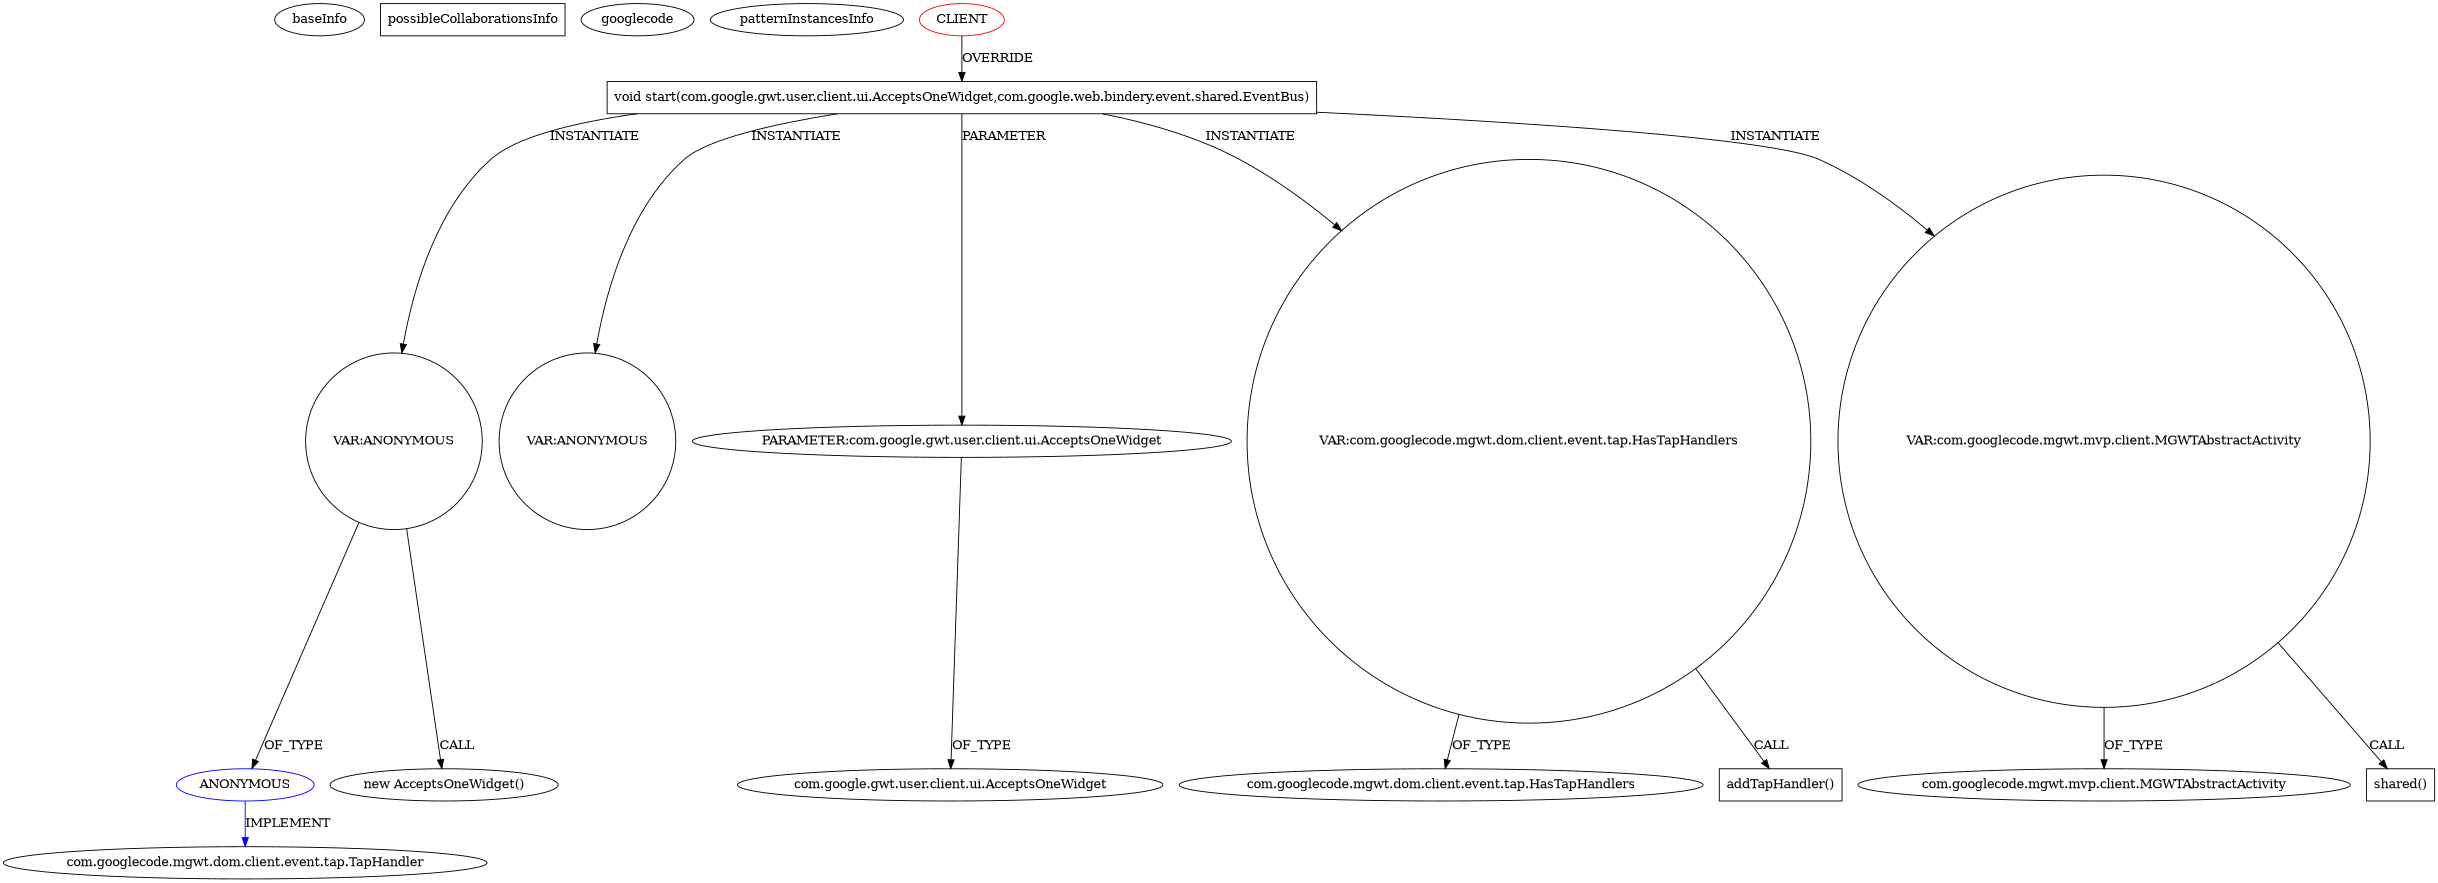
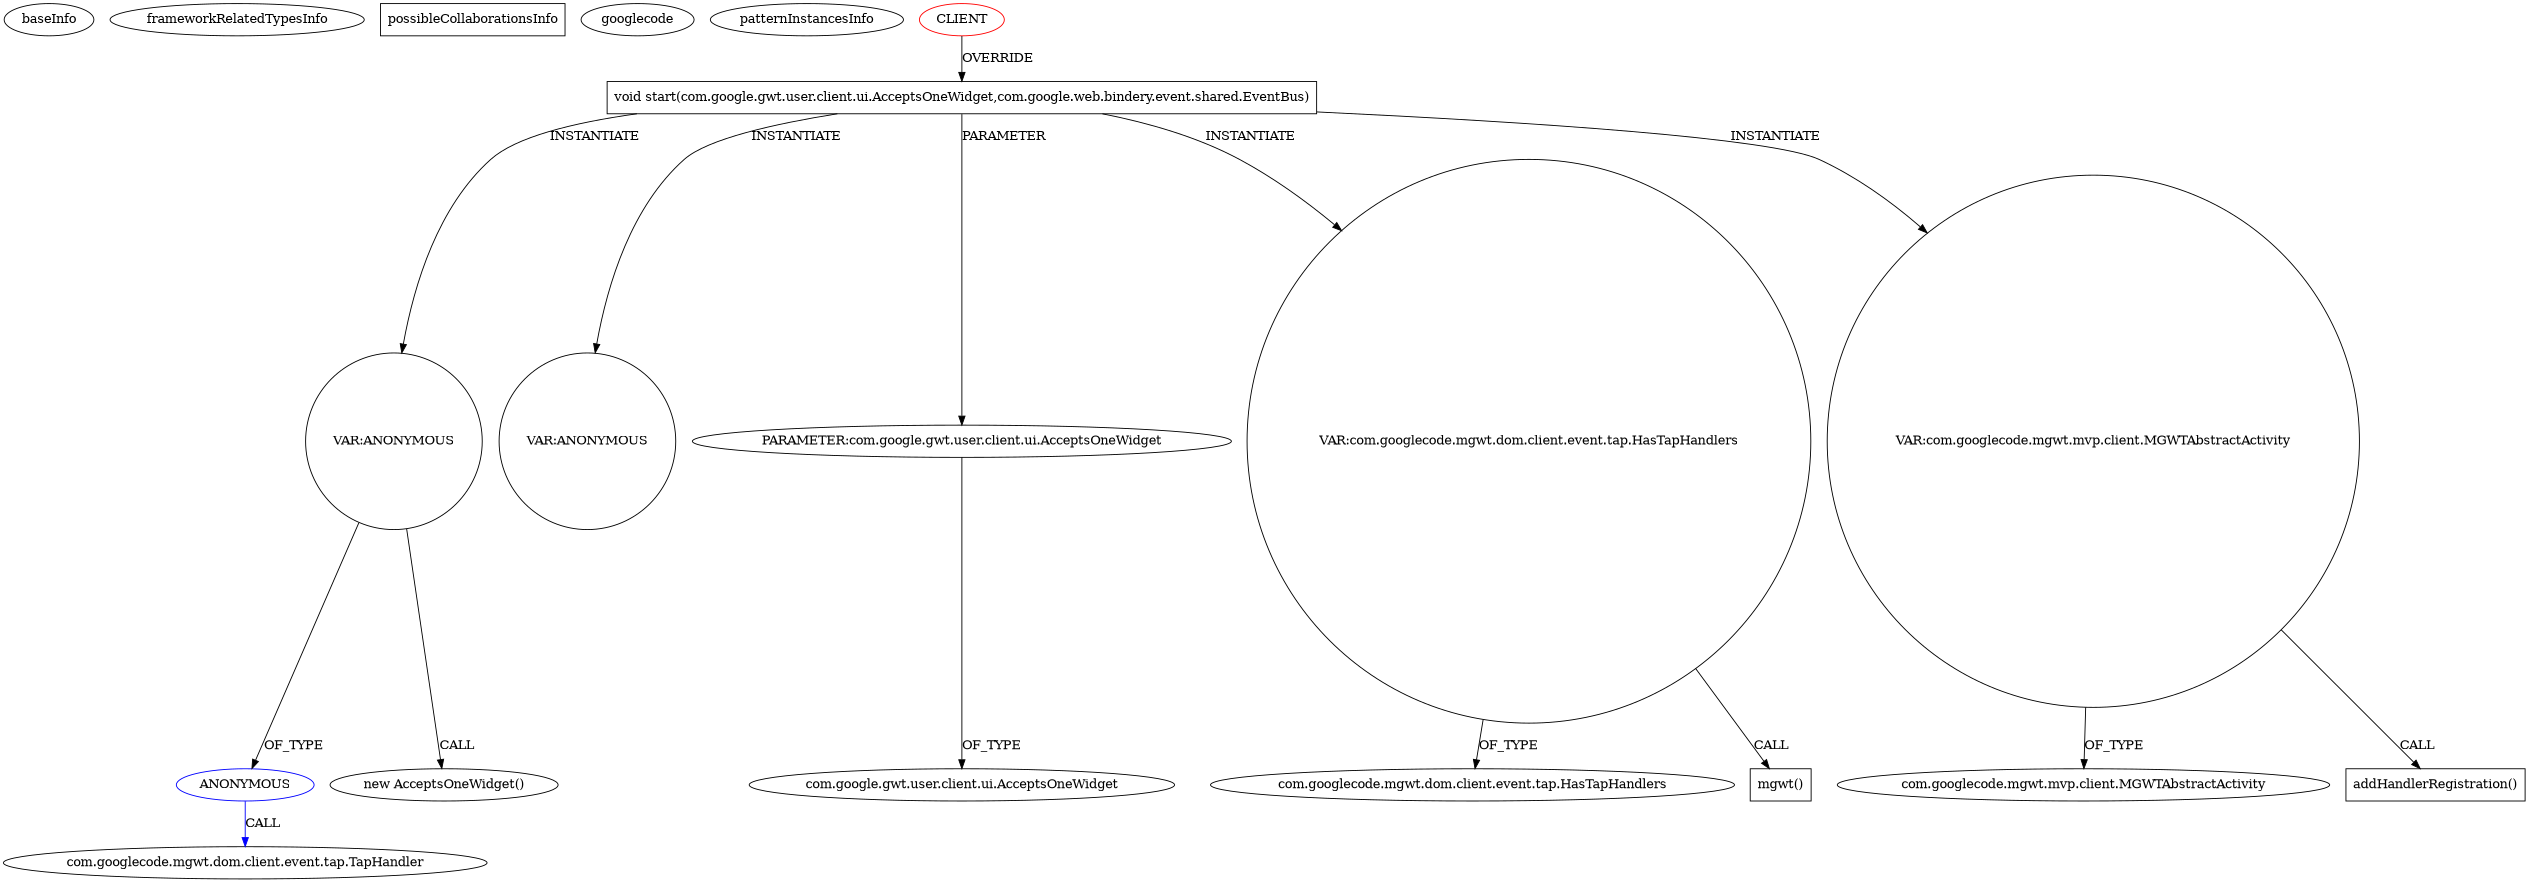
none -> (237, 20)
(1781, 785) -> (1781, 785)
(2401, 785) -> (2436, 785)
(288, 824) -> (263, 824)
